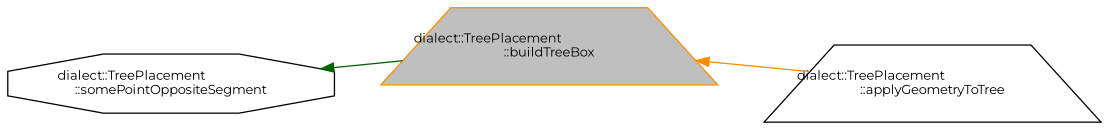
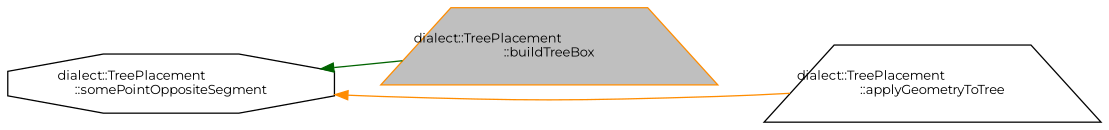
(759, 67) -> (569, 100)
